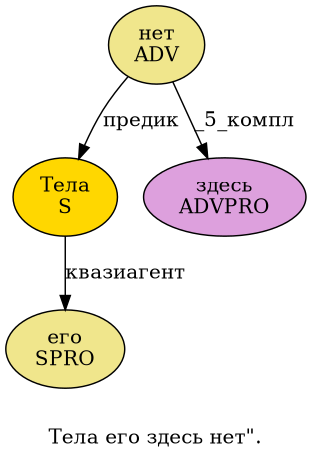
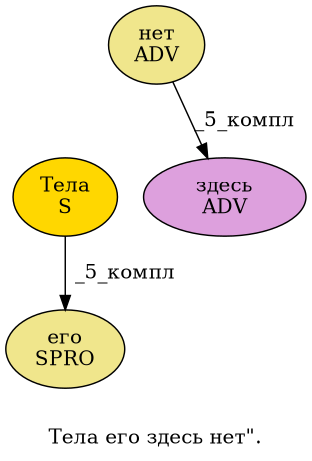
(103, 109) -> none
(225, 197) -> (225, 197)
(125, 273) -> (125, 273)
